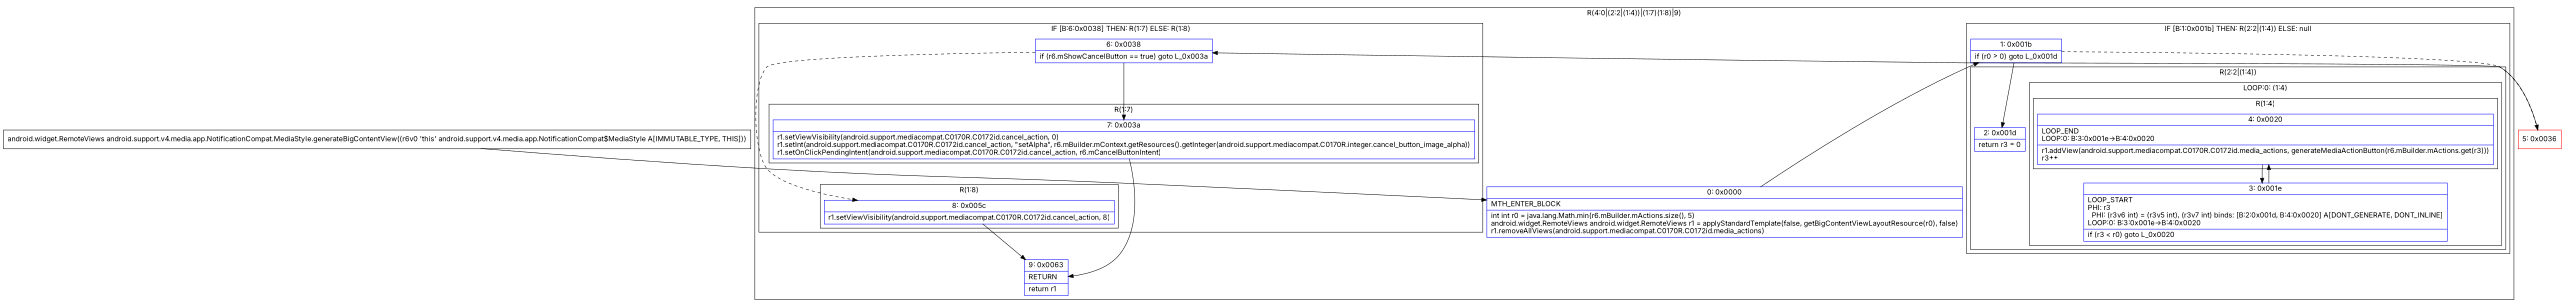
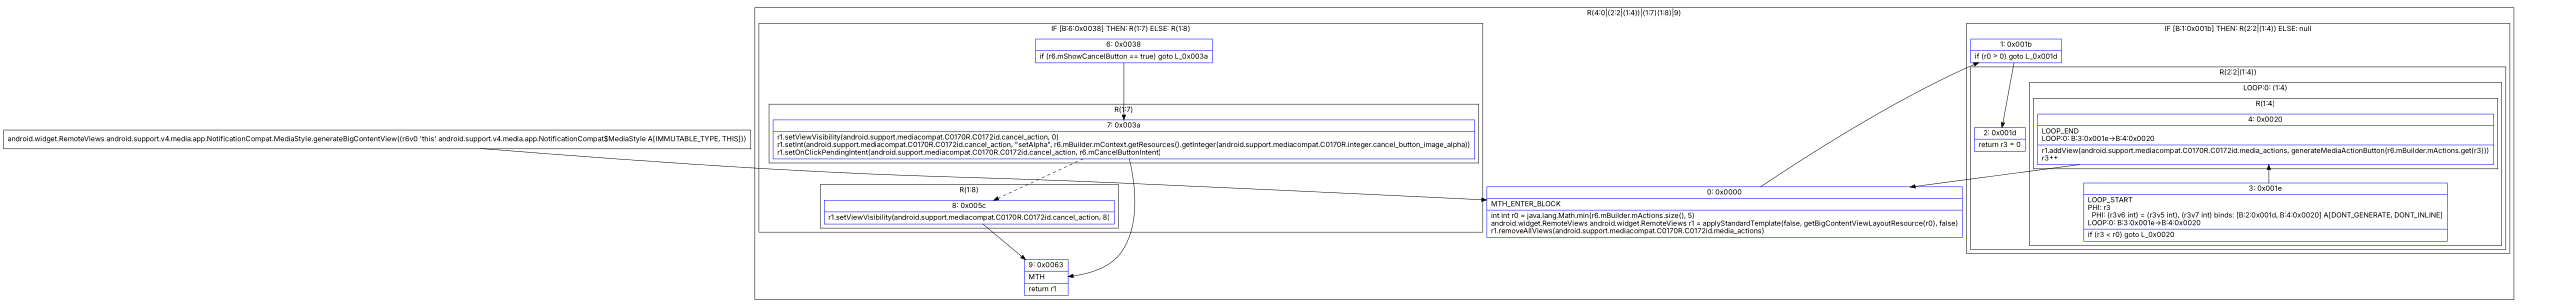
(802, 61) -> (1045, 177)
(2540, 139) -> none
(2262, 172) -> (1998, 175)
(1043, 277) -> (1037, 277)
